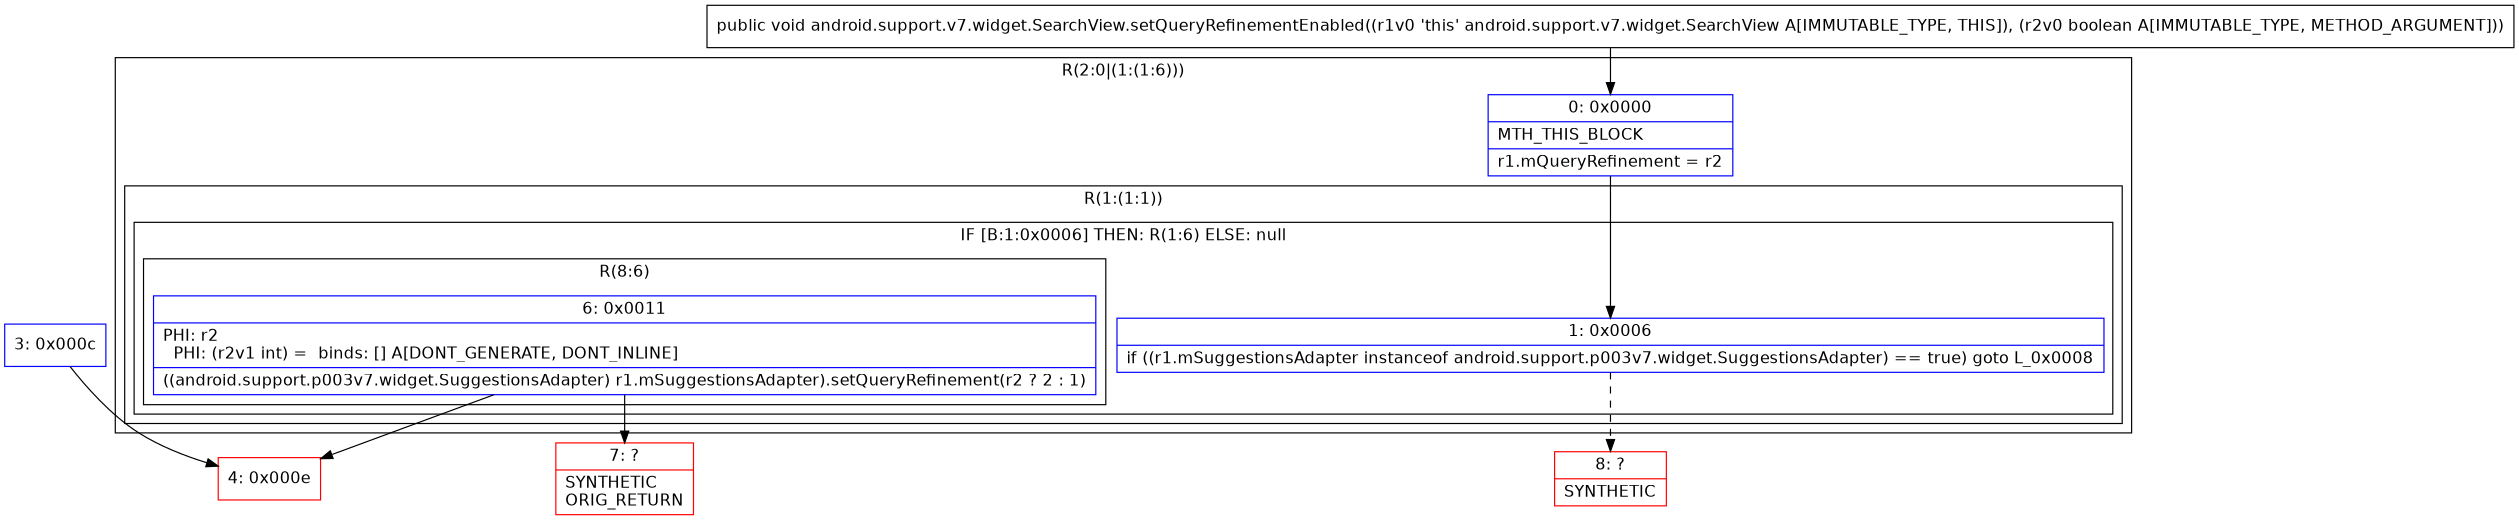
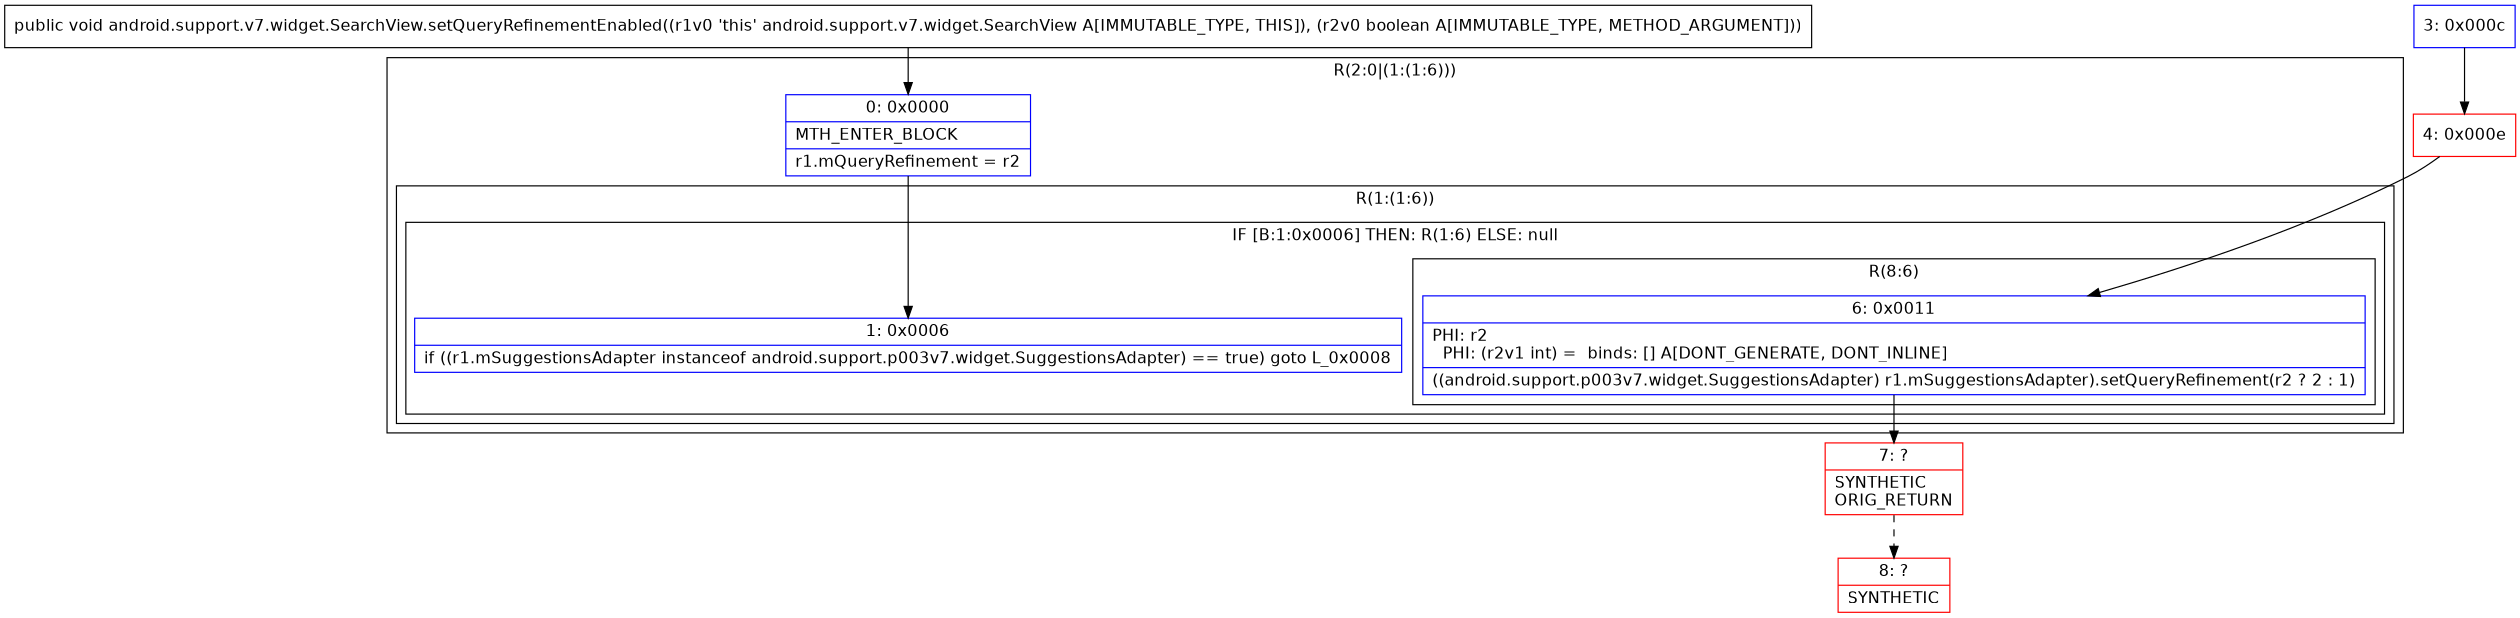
(1570, 135) -> (877, 135)
(1123, 199) -> (1395, 199)
(1610, 406) -> (1894, 531)
(413, 425) -> (2274, 235)
